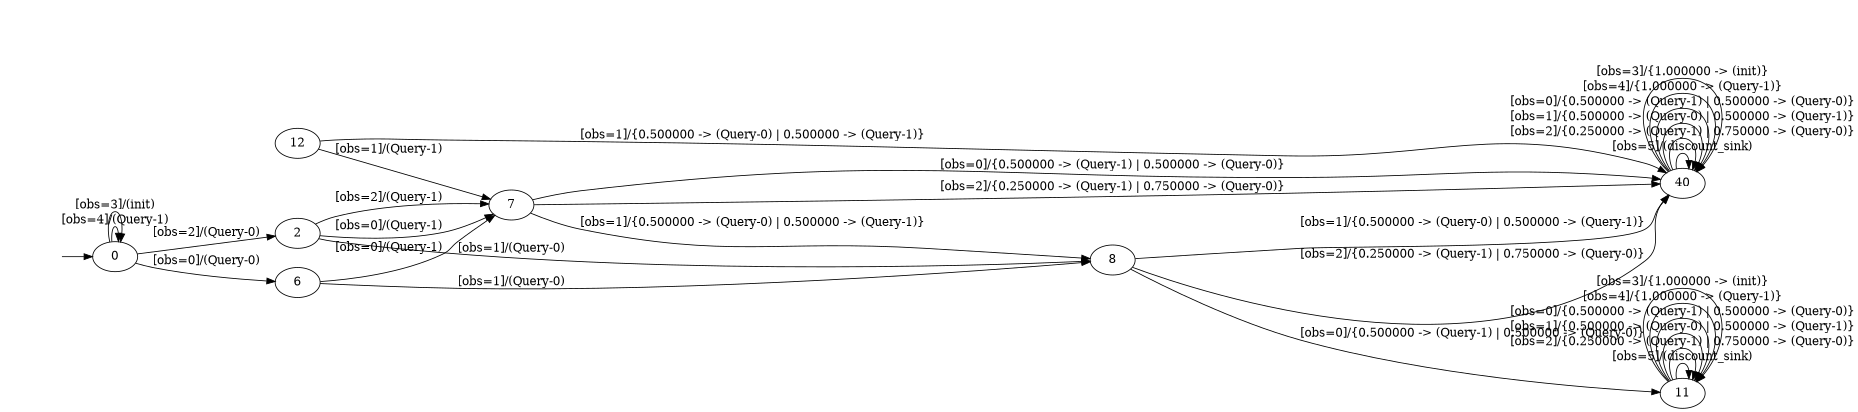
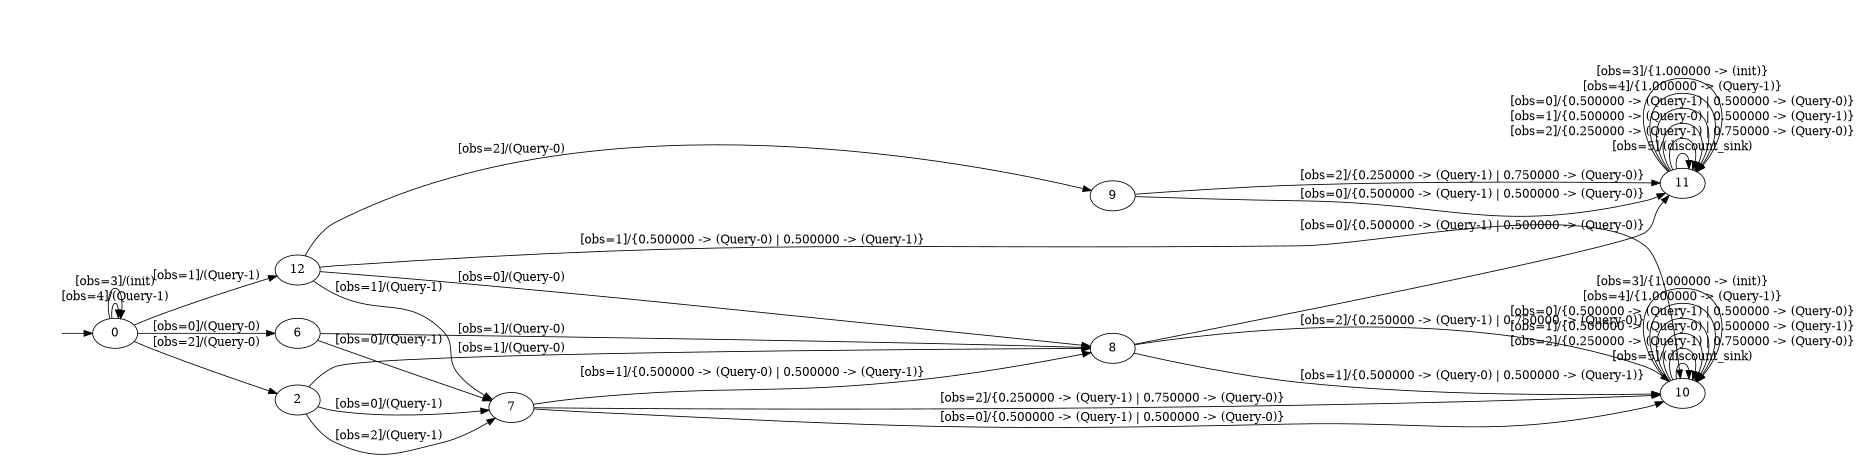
(1683, 183) -> (1683, 393)
none -> (1113, 196)
none -> (201, 300)
none -> (701, 306)
